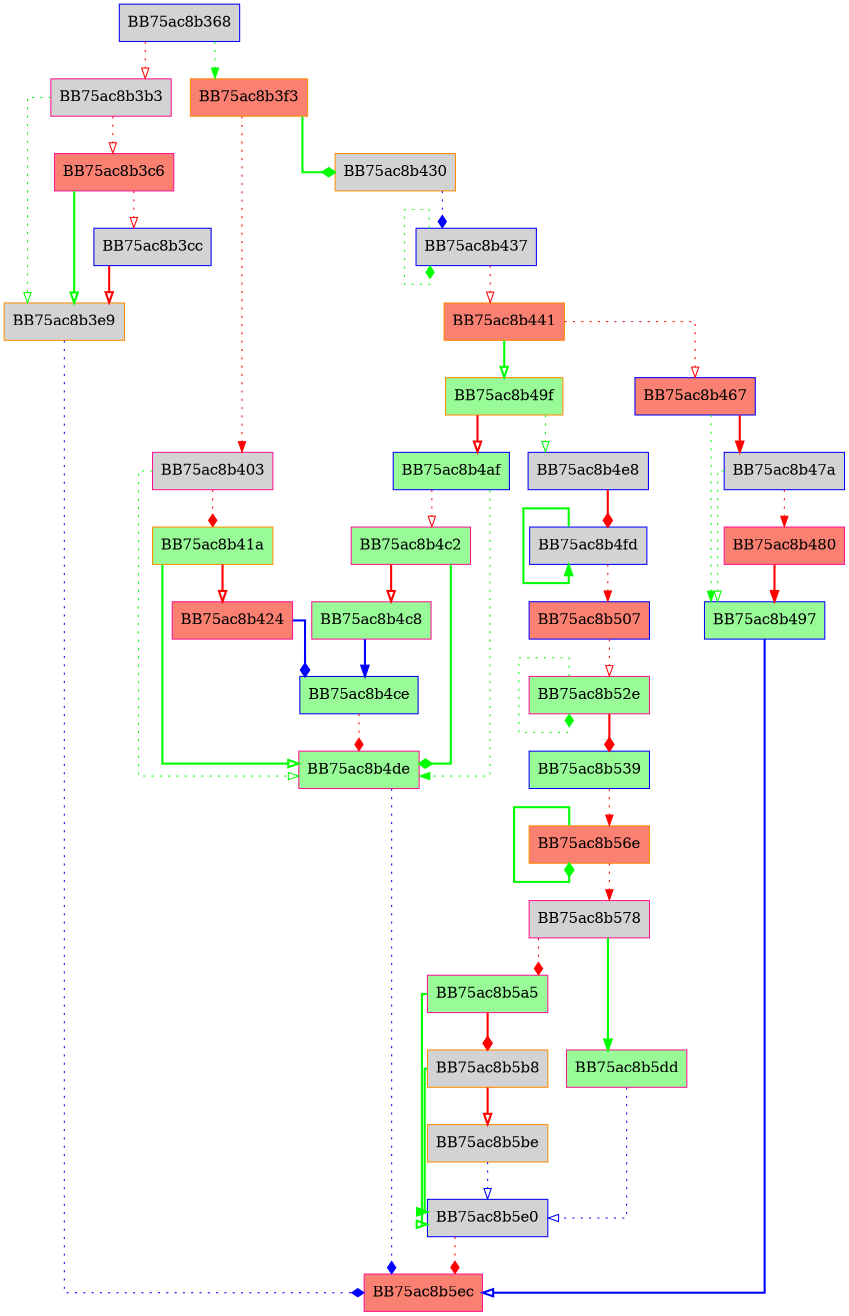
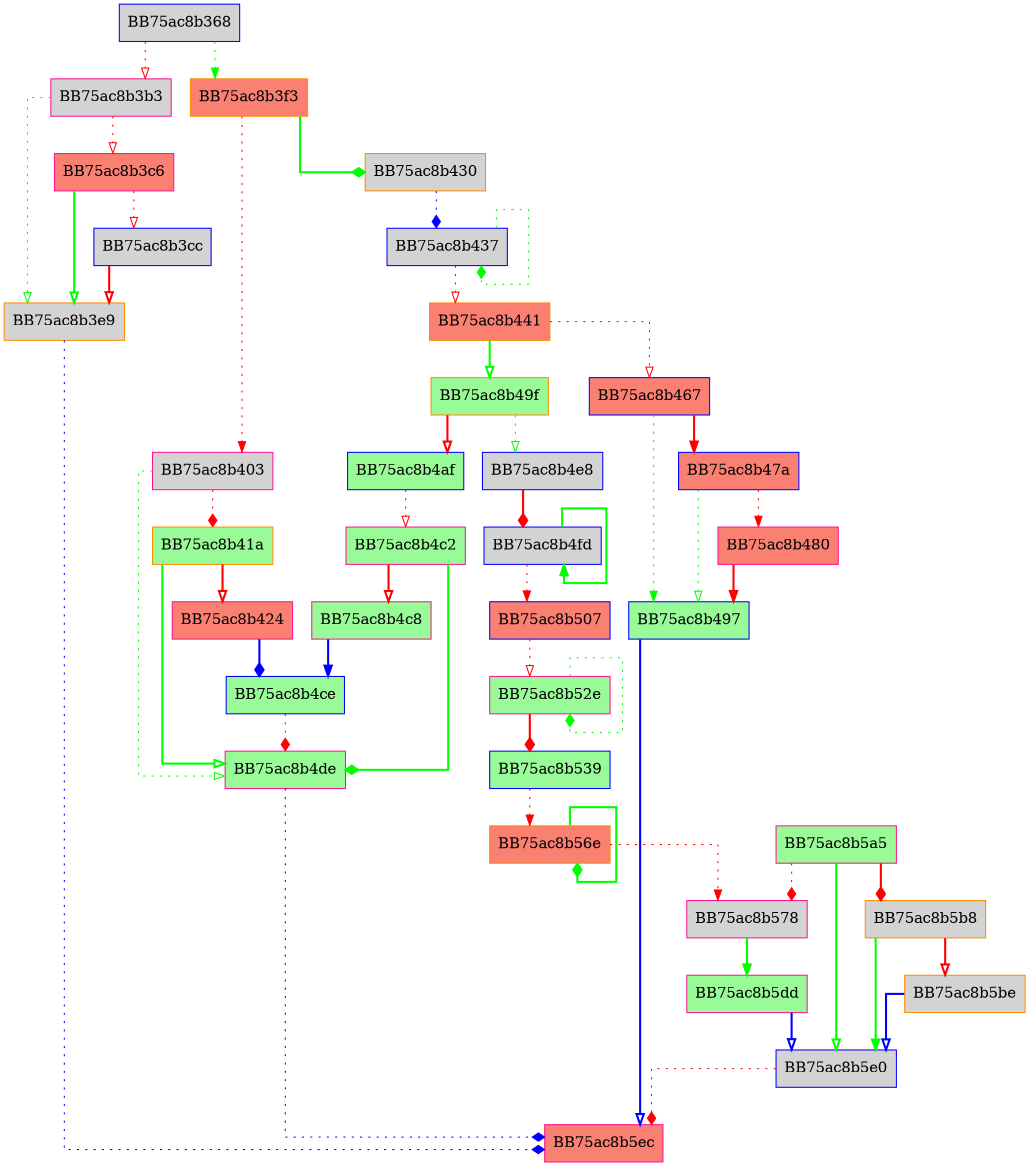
(784, 471) -> (739, 471)
(490, 663) -> none
(538, 950) -> (792, 876)
(488, 1175) -> (886, 1008)
(627, 1187) -> (792, 1026)
